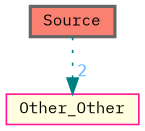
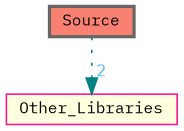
(73, 109) -> (92, 109)
